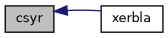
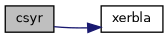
(84, 10) -> (71, 28)
